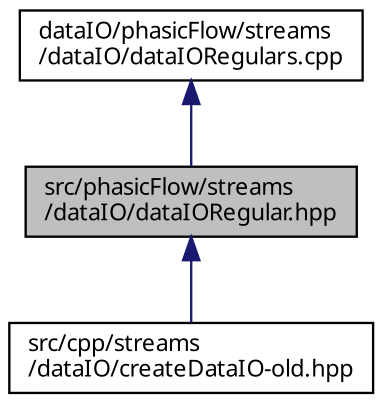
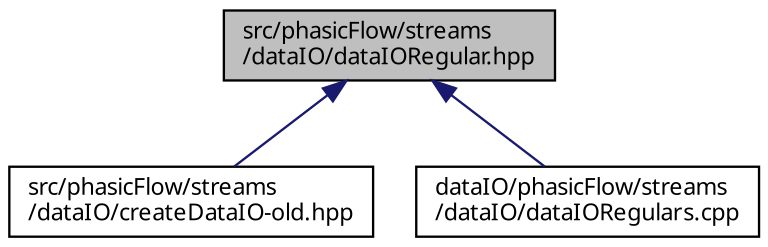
(191, 136) -> (498, 131)
(191, 358) -> (191, 202)
